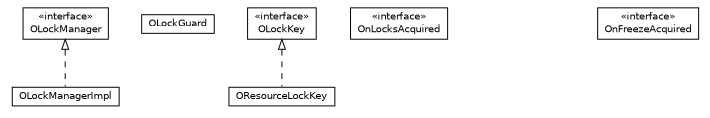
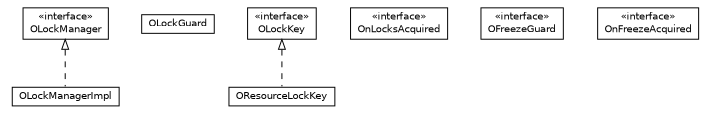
none -> (522, 24)
